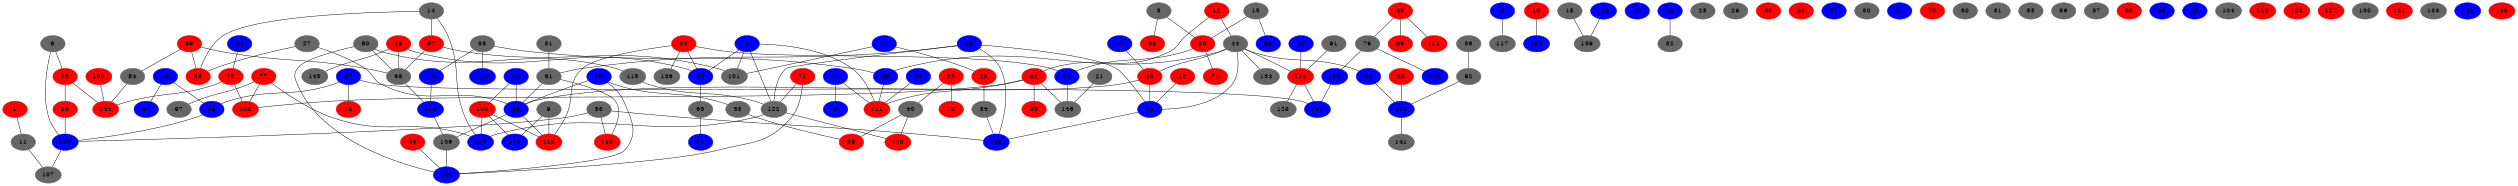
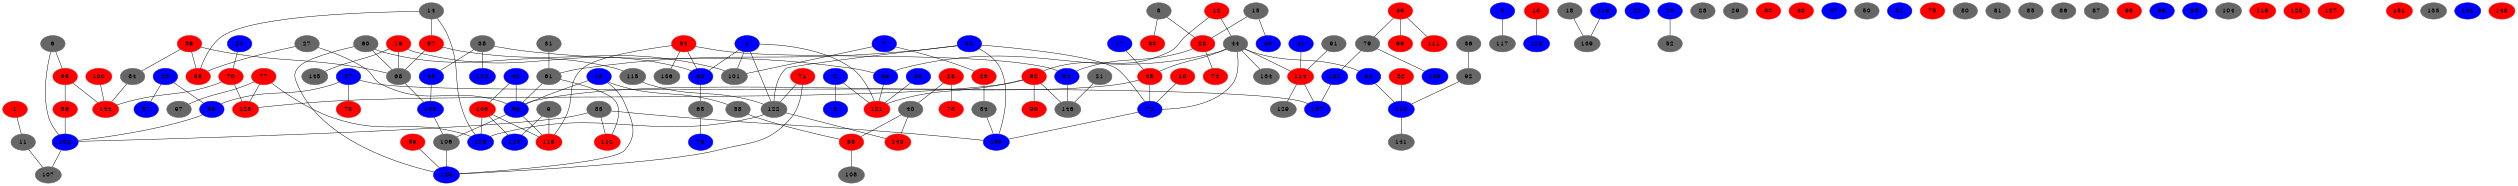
(2365, 11) -> none
none -> (851, 175)
